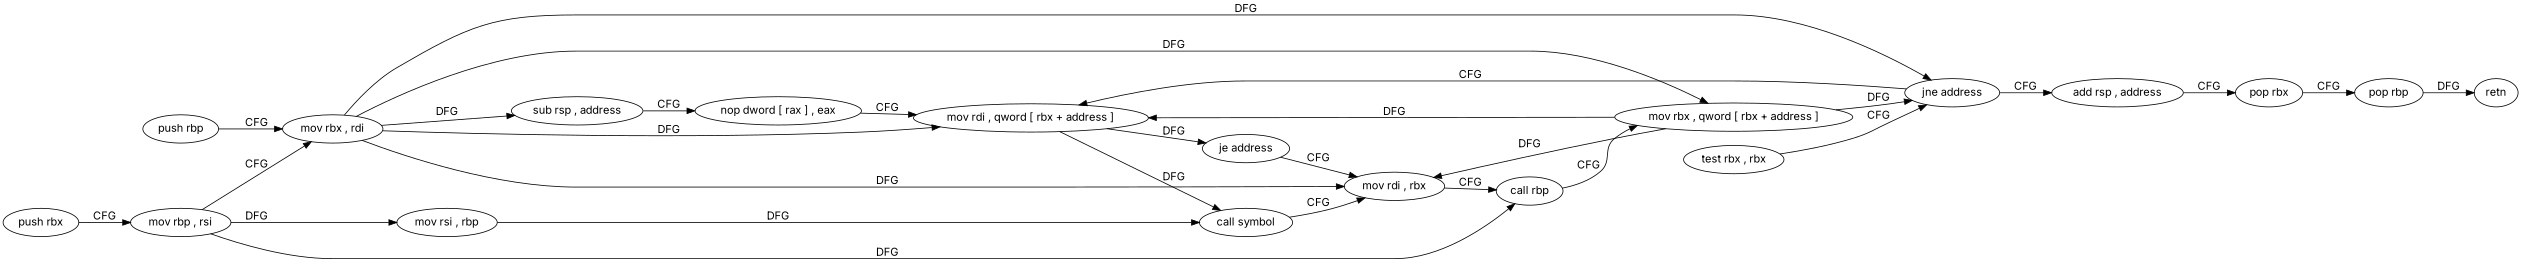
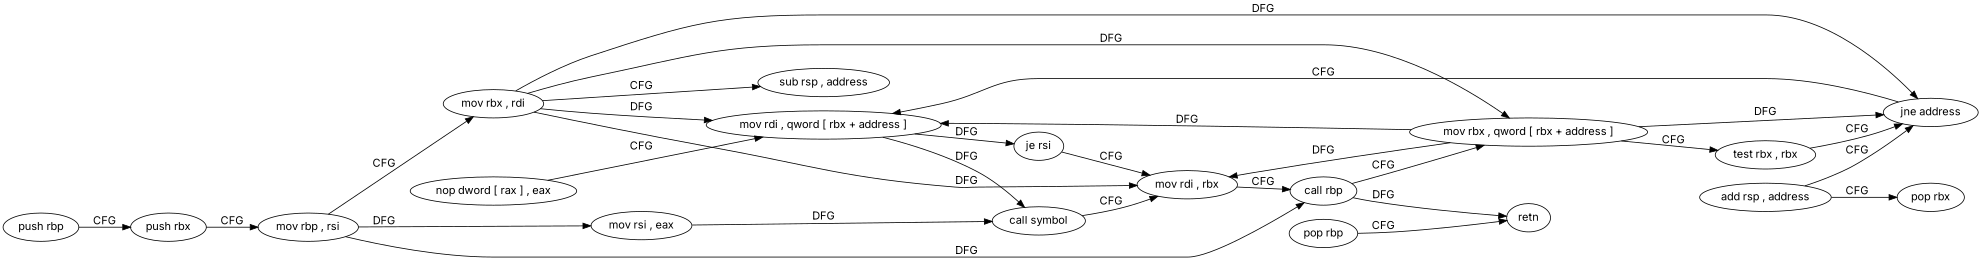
(2449, 87) -> (1384, 226)
(2022, 93) -> (1858, 163)
(2325, 93) -> none
(665, 111) -> none
(447, 112) -> (641, 86)
(247, 129) -> (101, 227)
none -> (1666, 145)
(1246, 149) -> (1039, 146)
none -> (1425, 208)
(447, 222) -> (641, 226)
